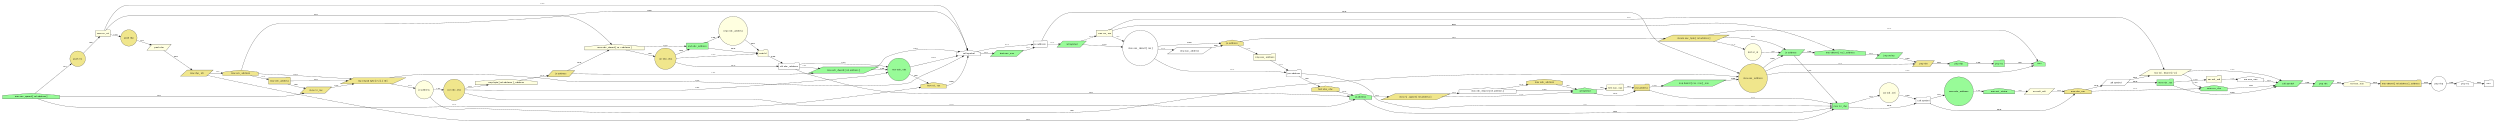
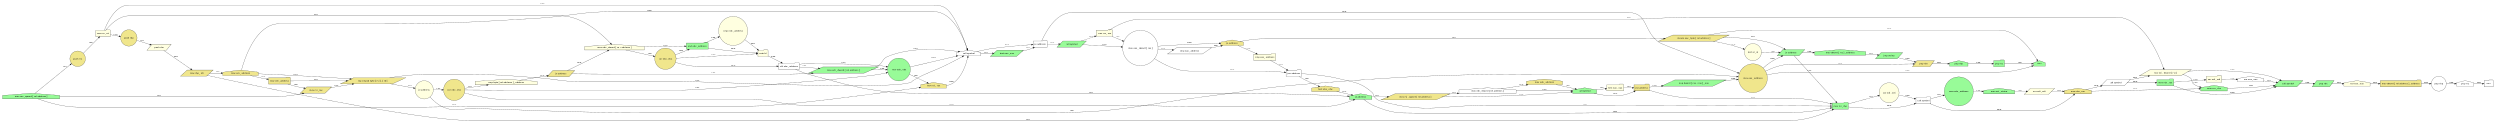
(1474, 26) -> none
